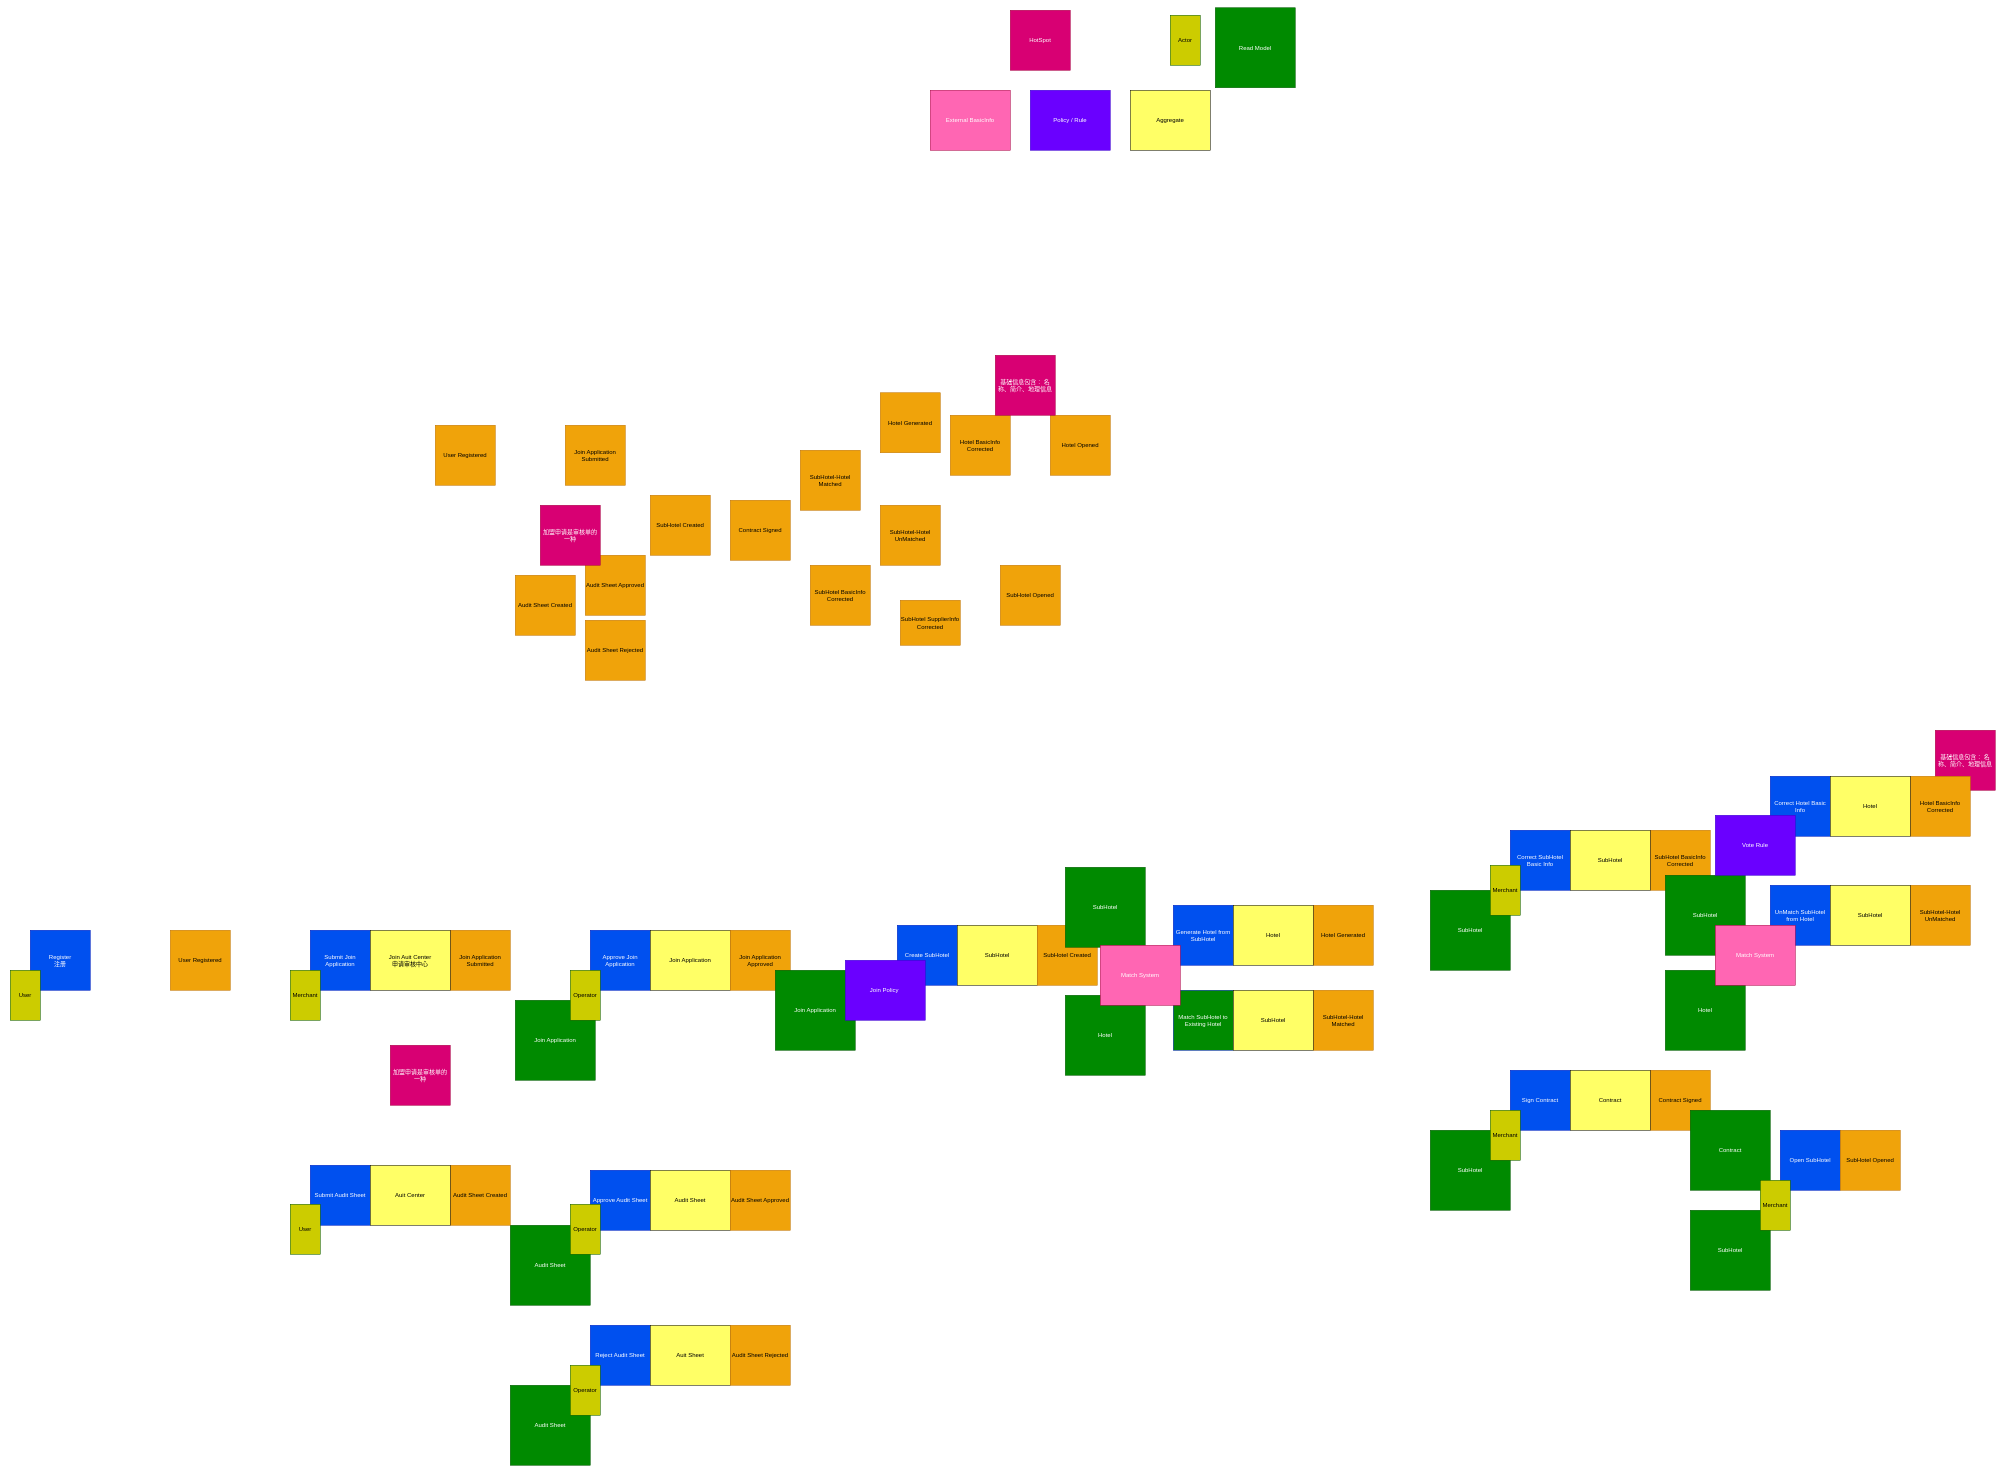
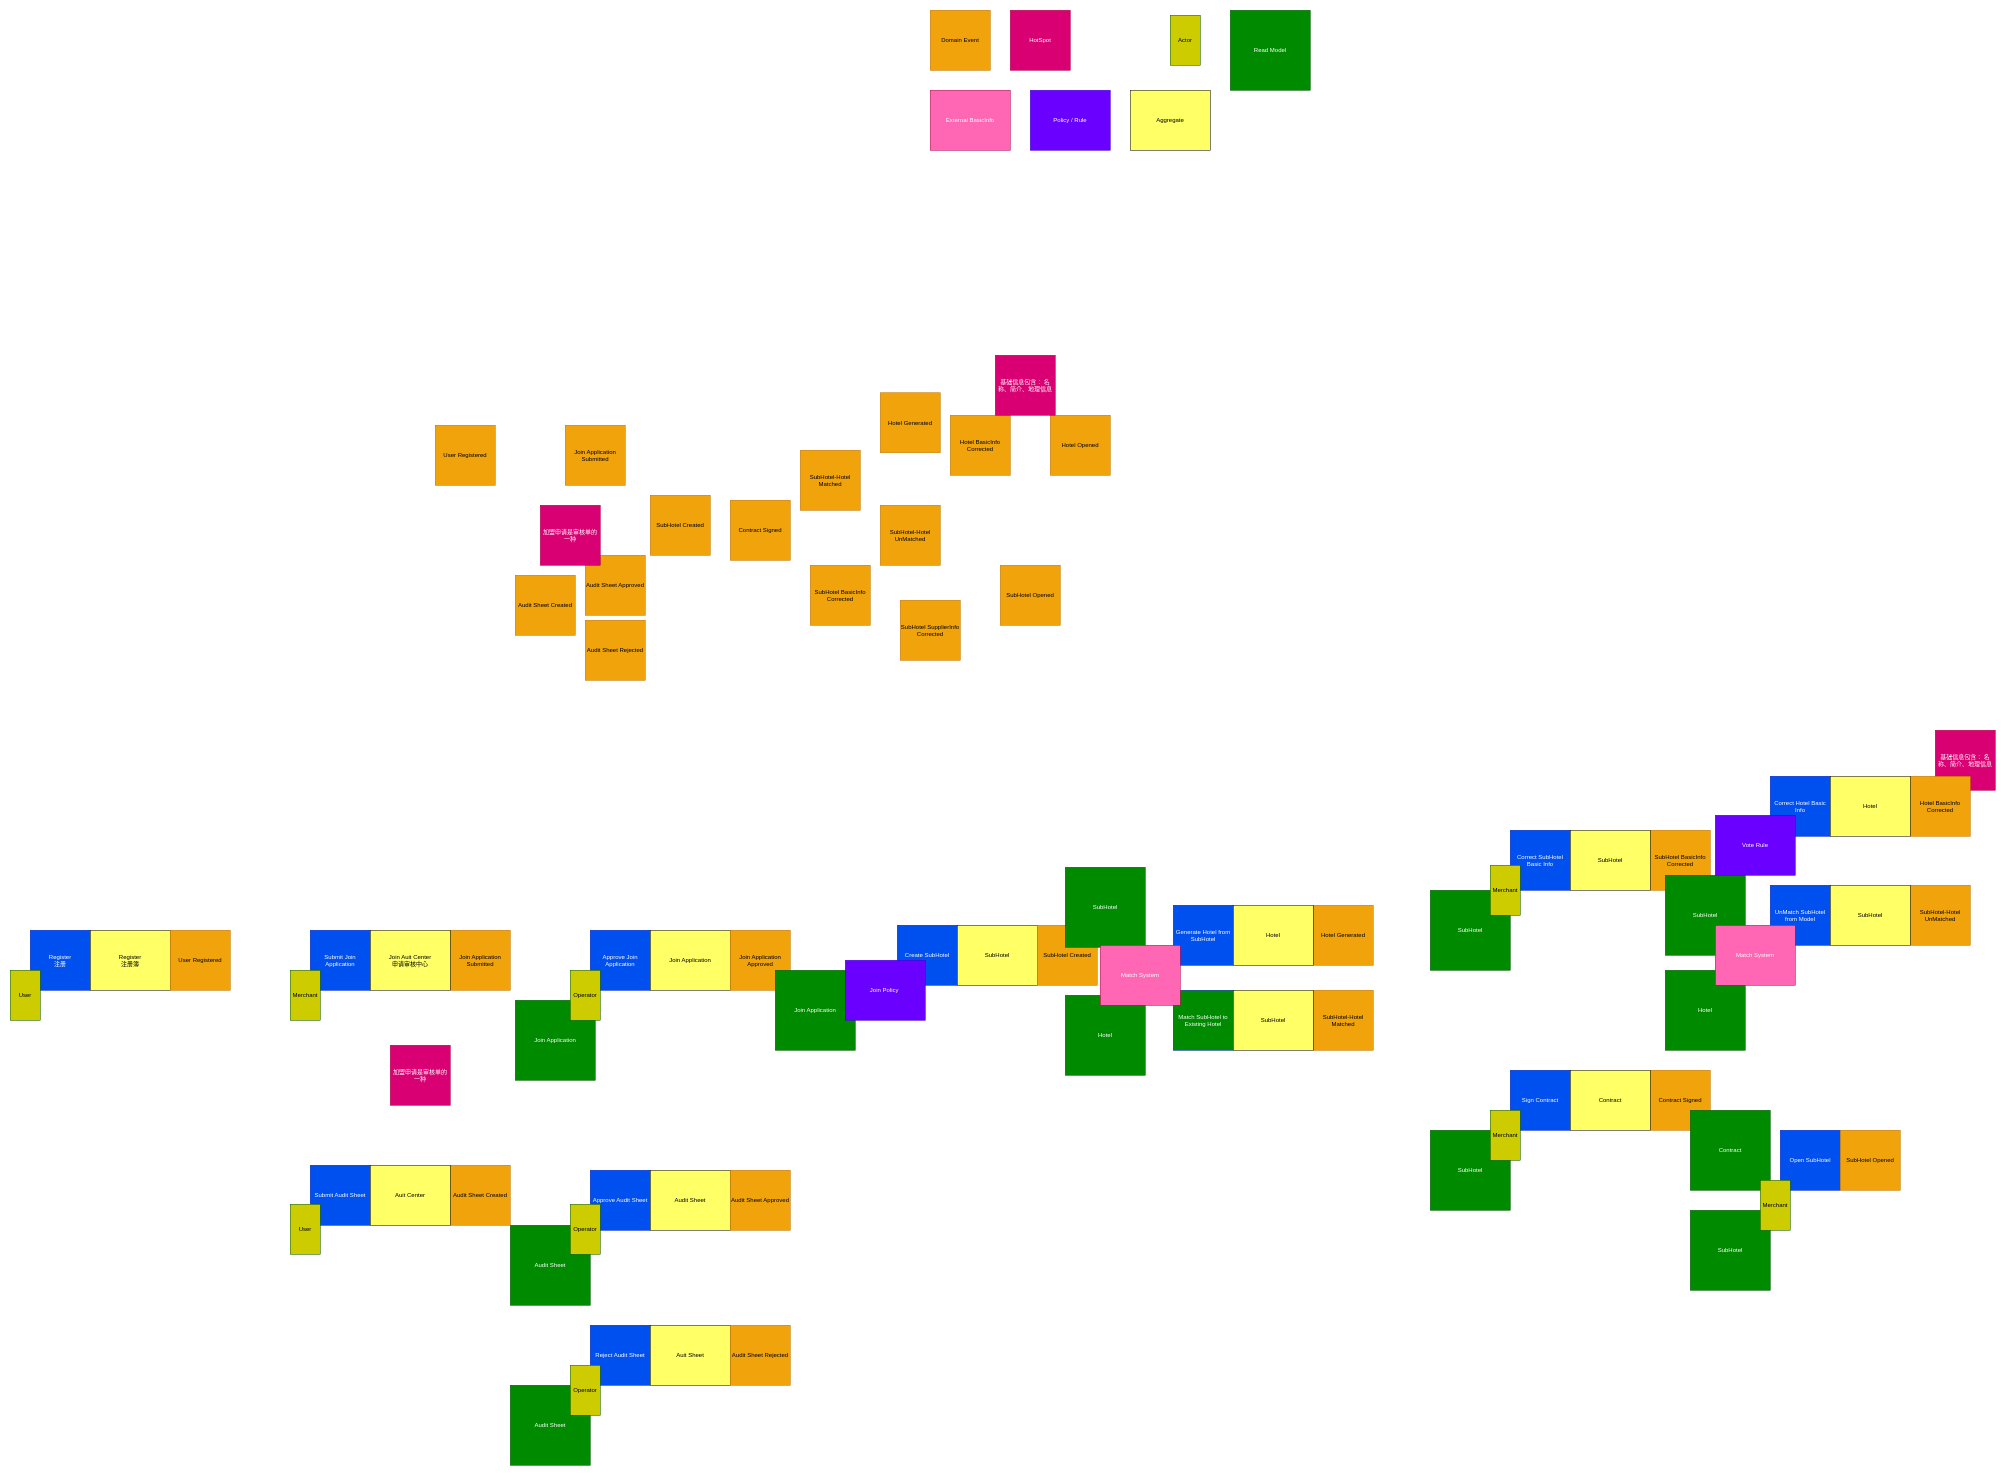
none -> (960, 40)
(1255, 48) -> (1270, 50)
(930, 623) -> (930, 630)
(1800, 915) -> (1800, 915)
none -> (130, 960)
